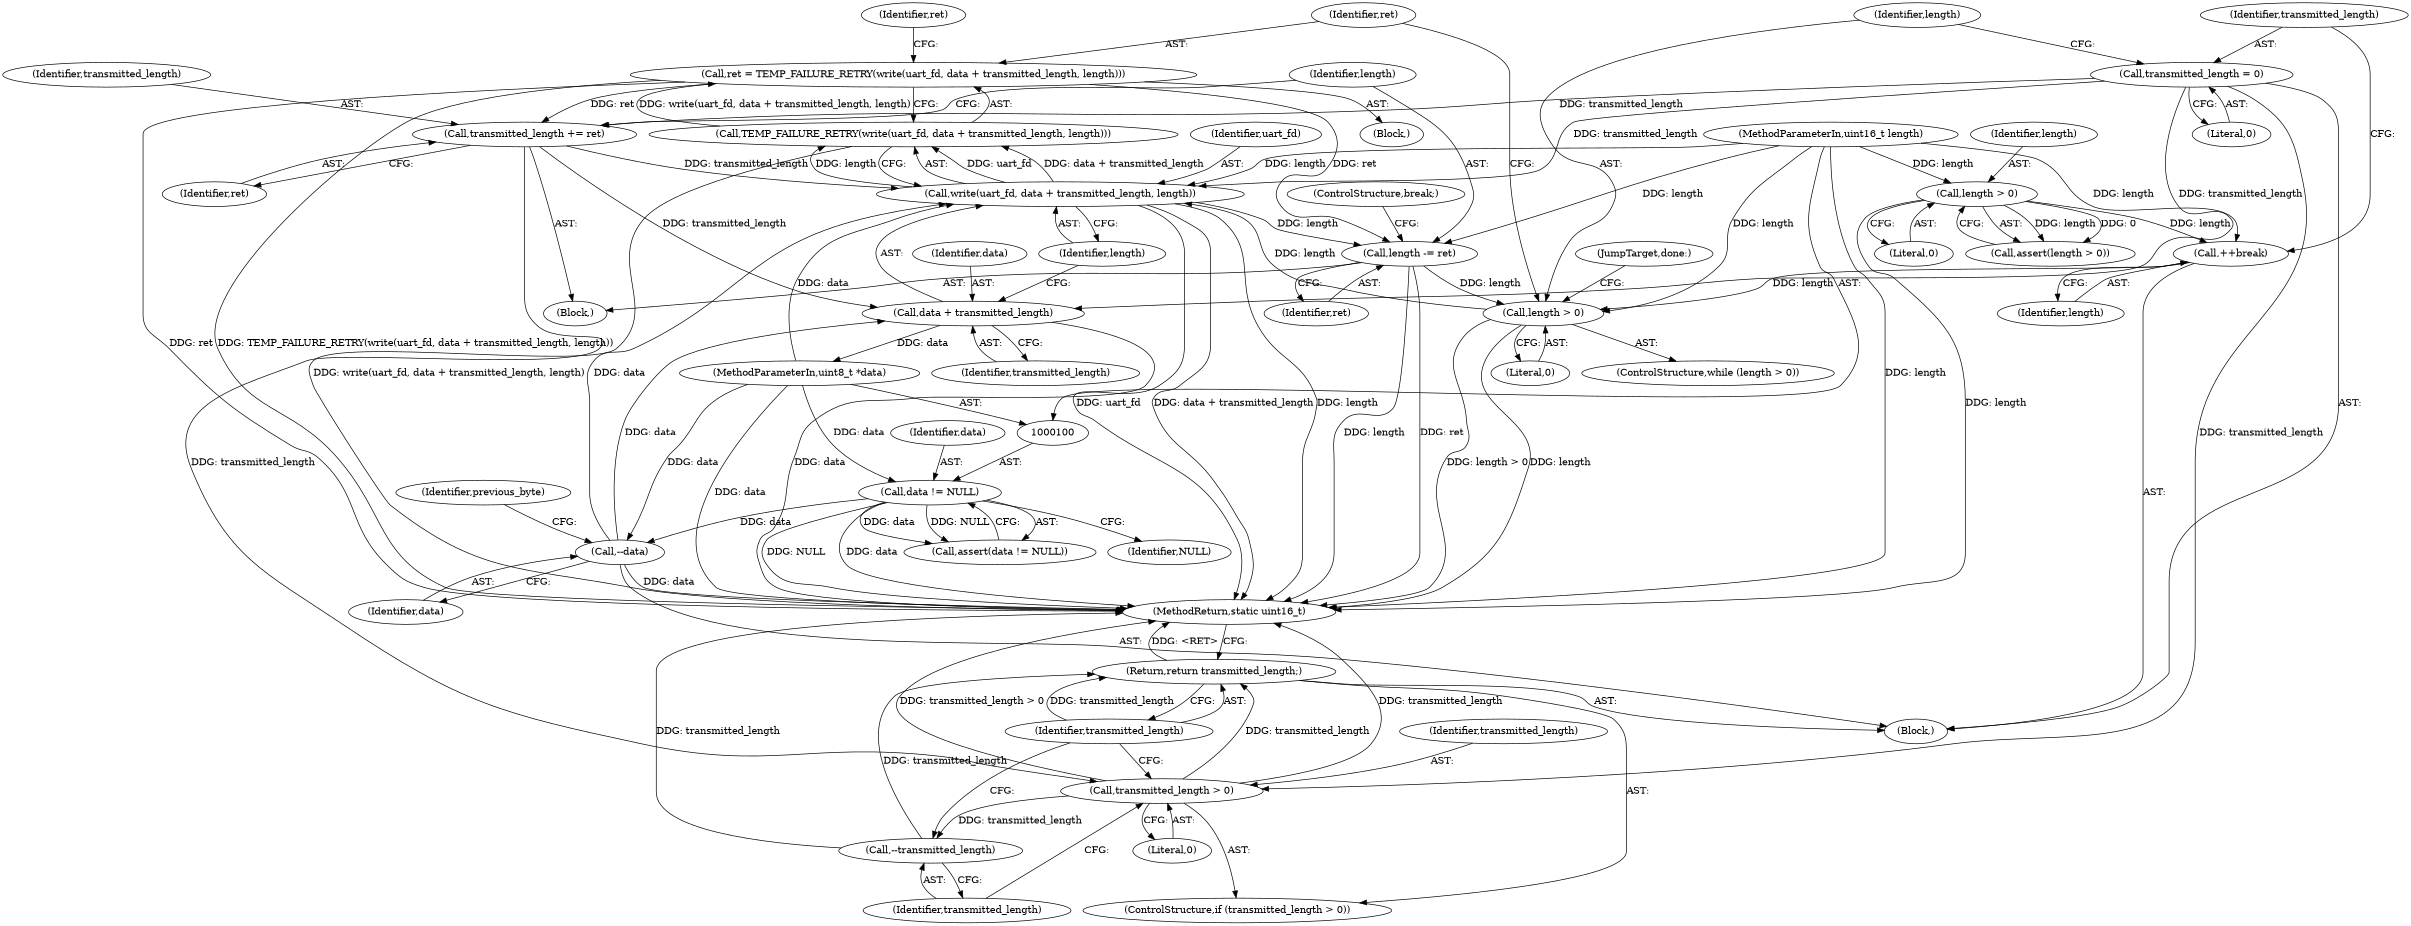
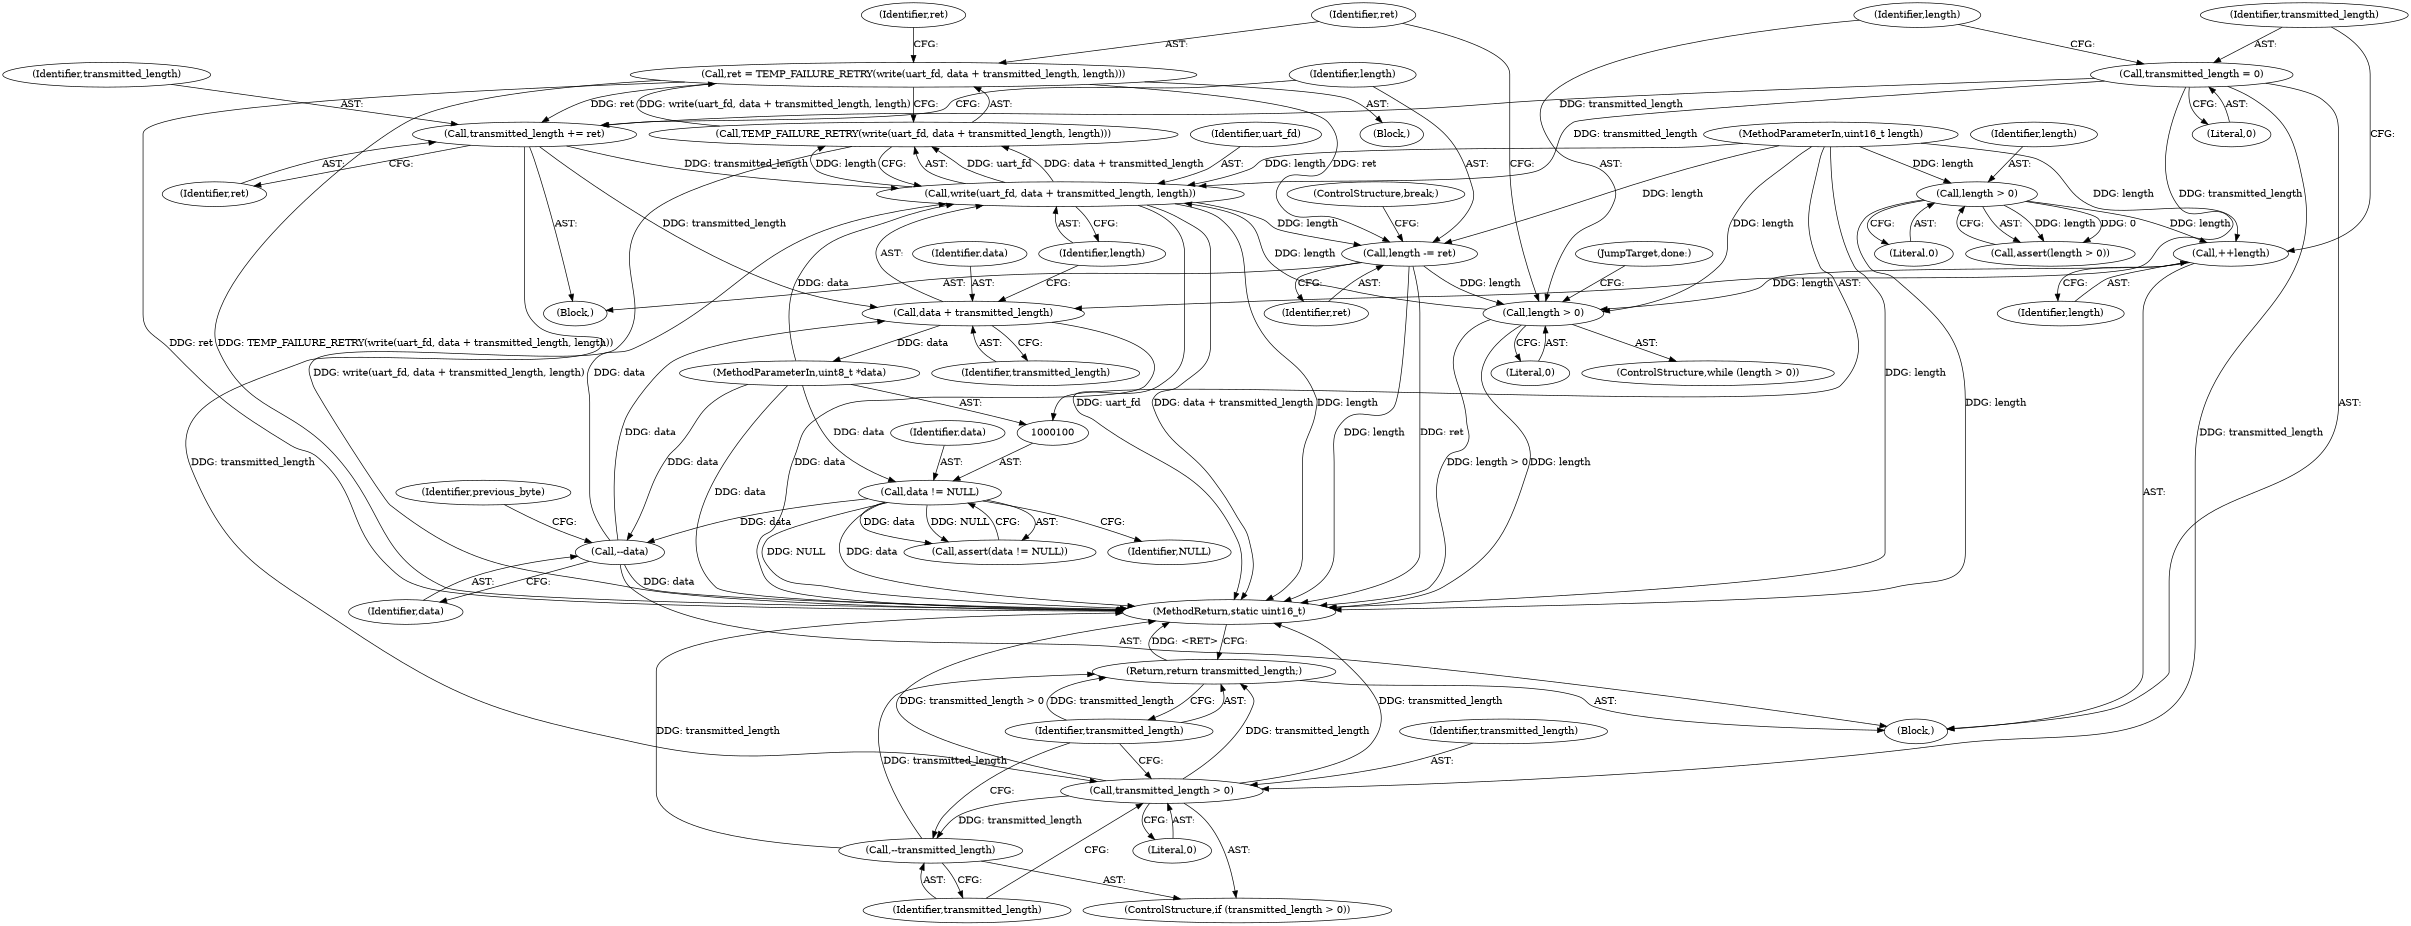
(2231, 254) -> (2231, 254)
(1626, 759) -> (1077, 879)
